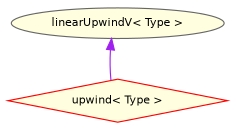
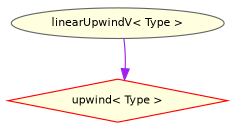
(110, 65) -> (125, 54)
